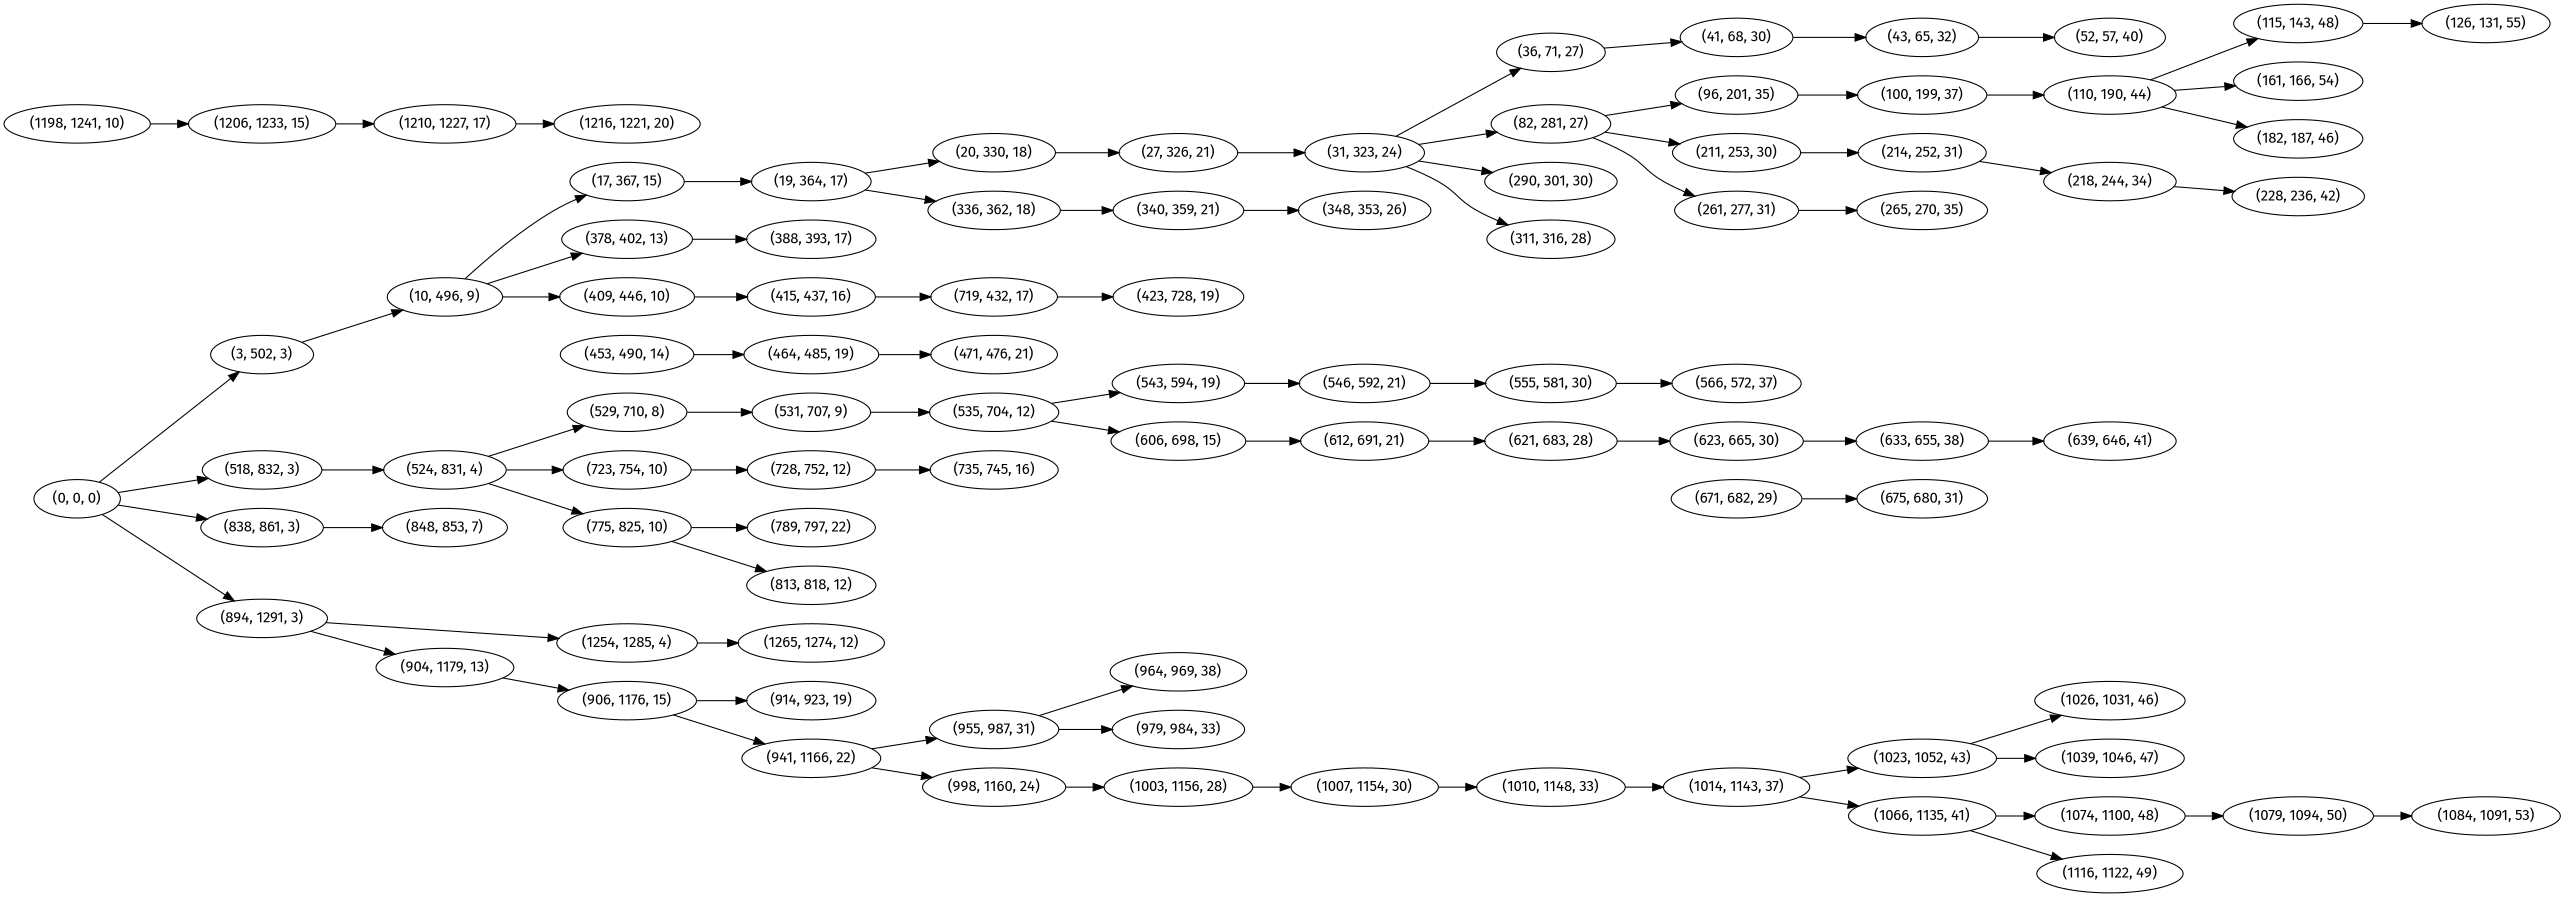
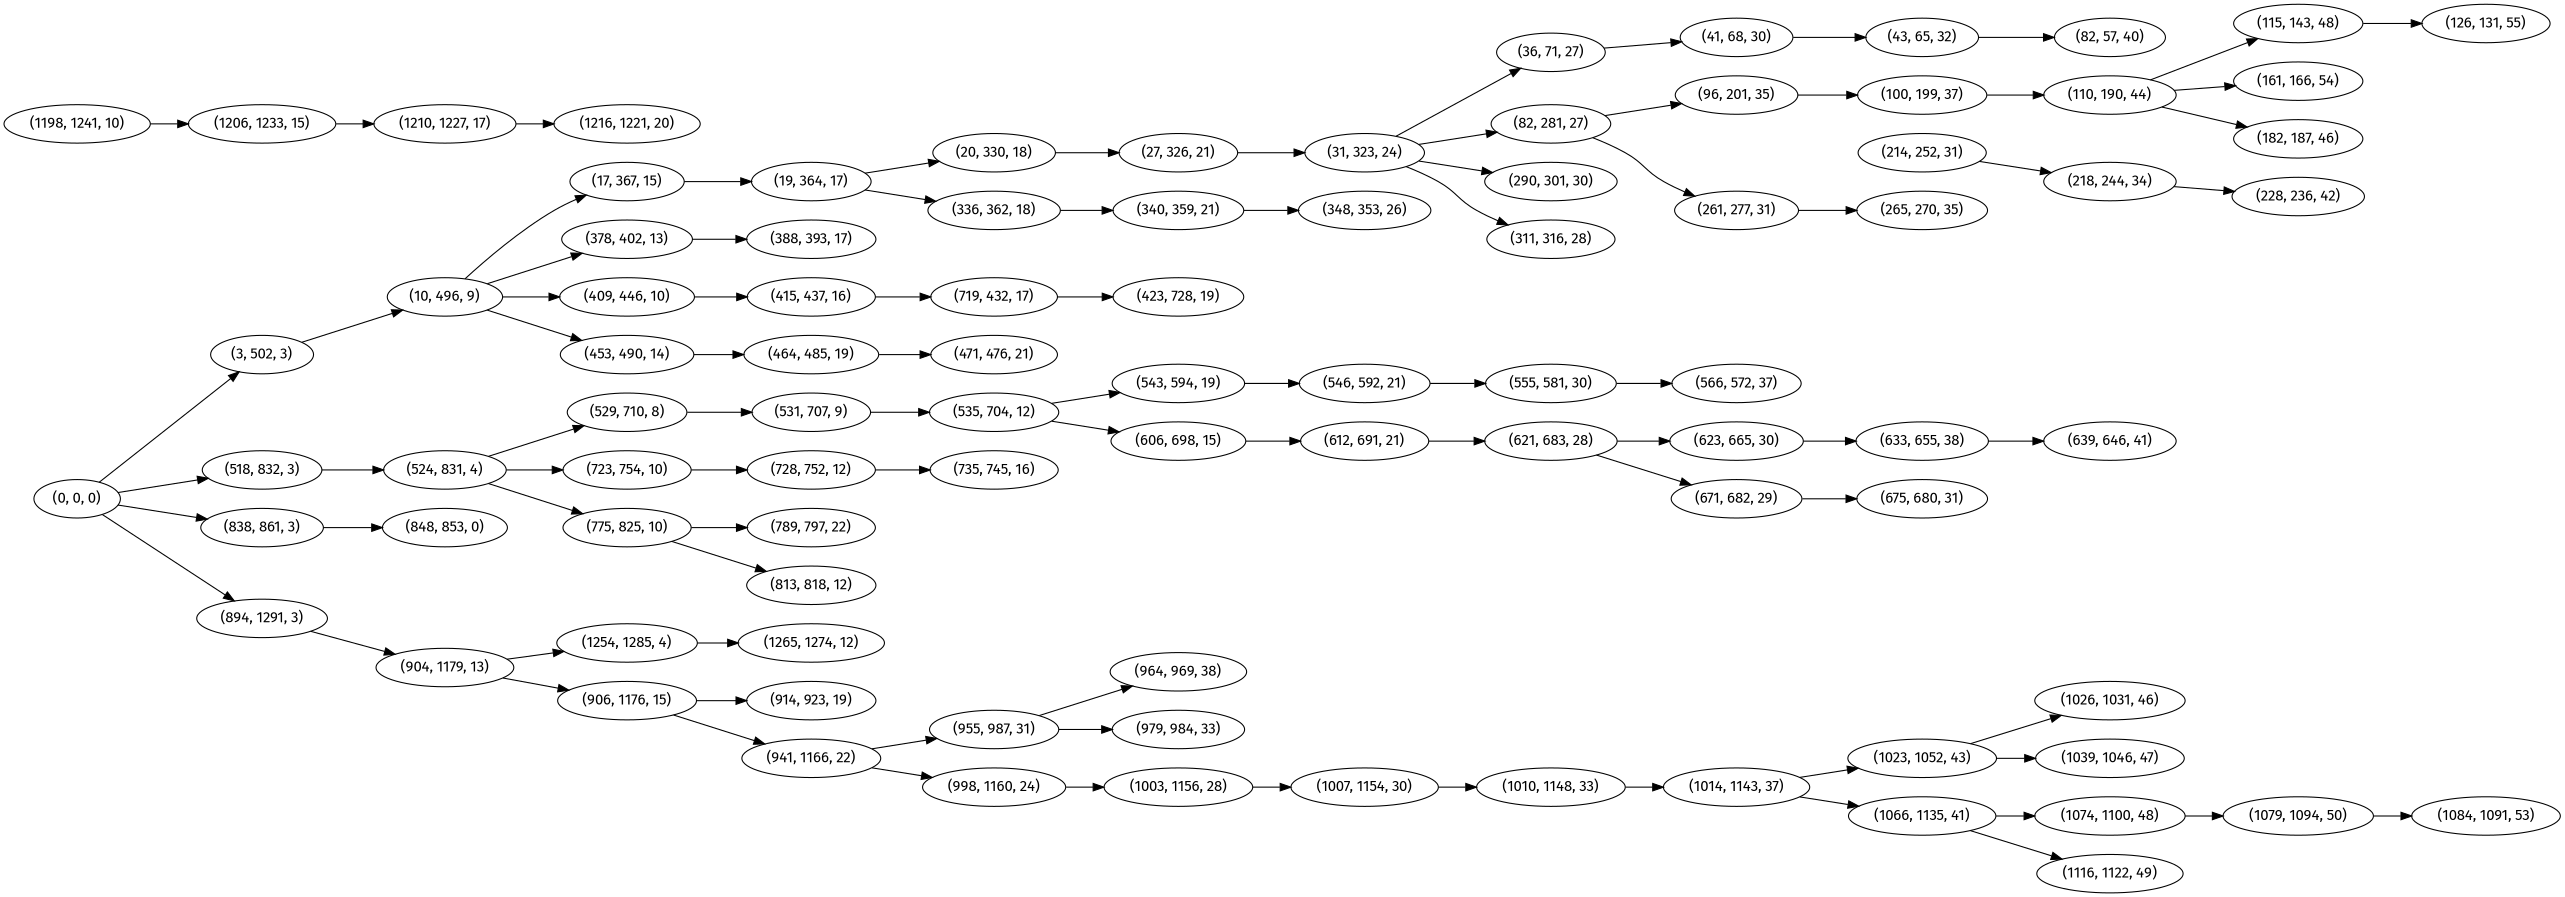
(2110, 37) -> (2110, 37)
(1737, 153) -> none
none -> (529, 324)
none -> (1639, 468)
(445, 528) -> (445, 528)
(437, 630) -> (530, 656)
